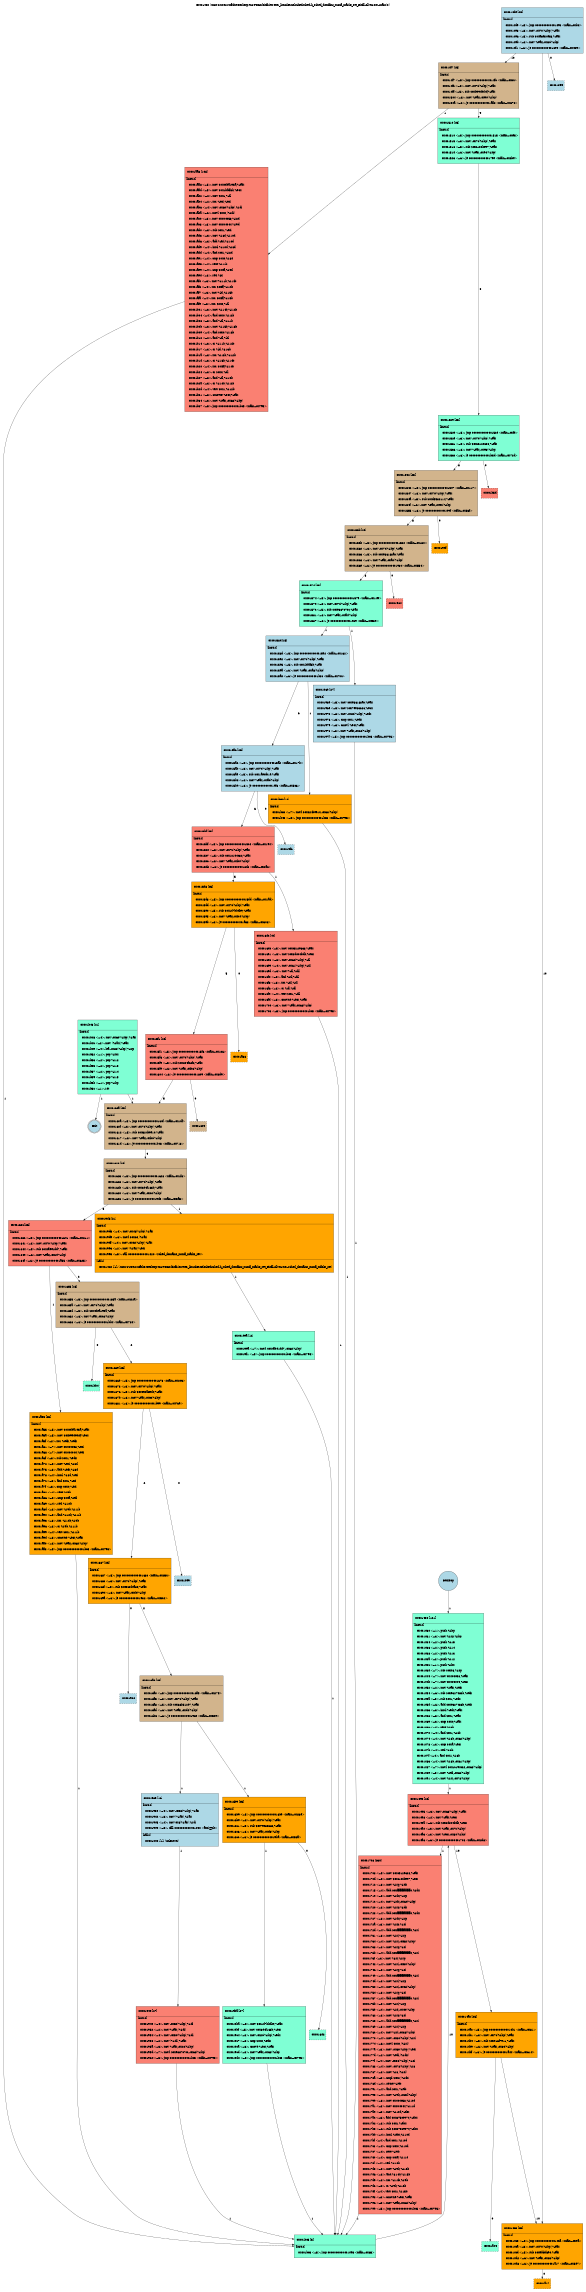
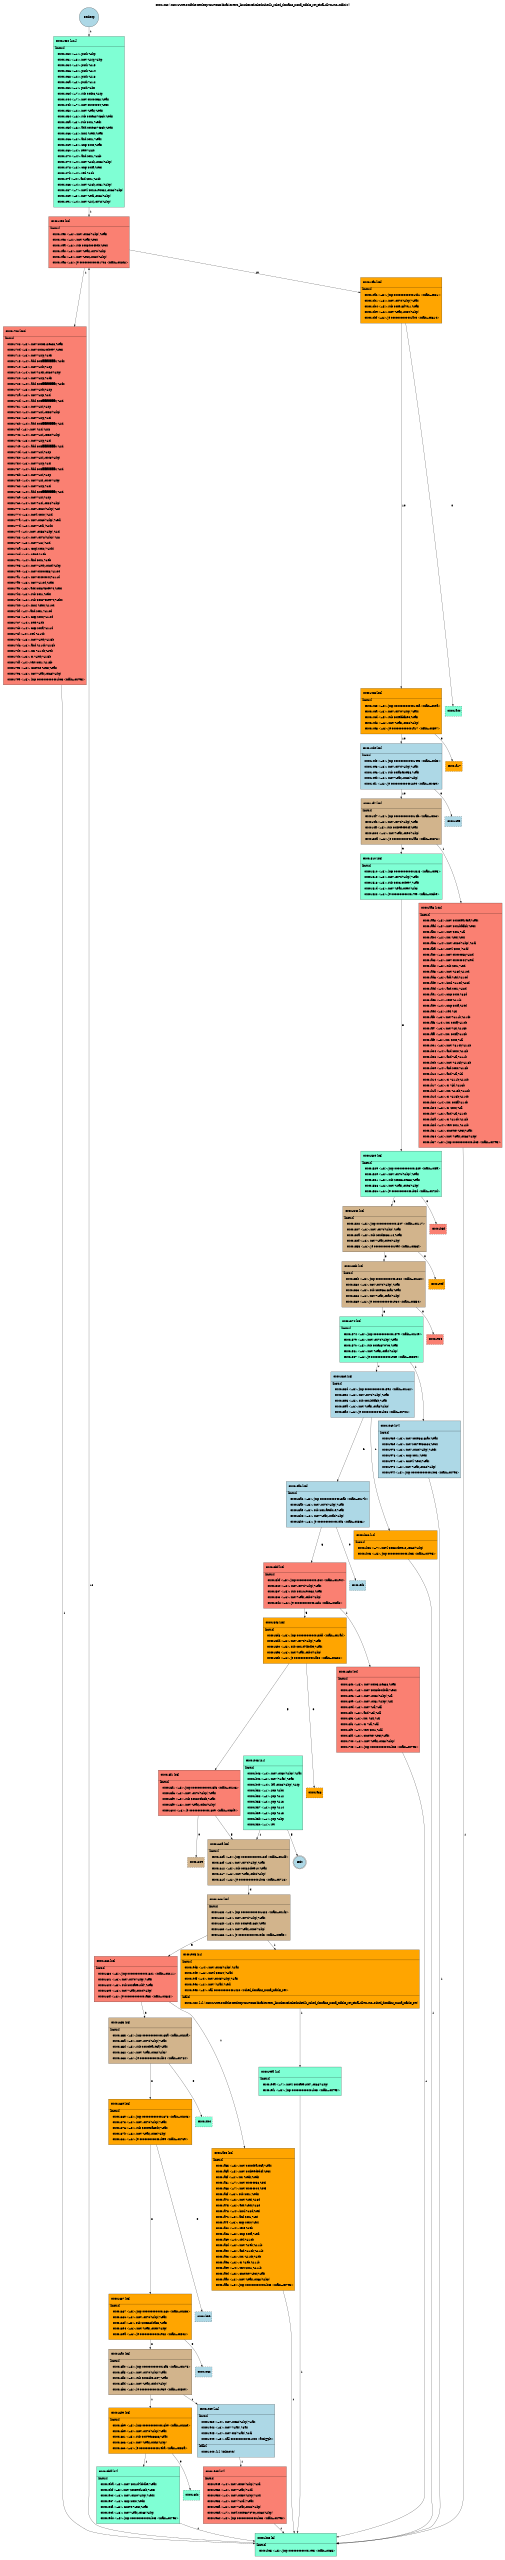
(101, 1099) -> (291, 1835)
(542, 1138) -> (401, 738)
